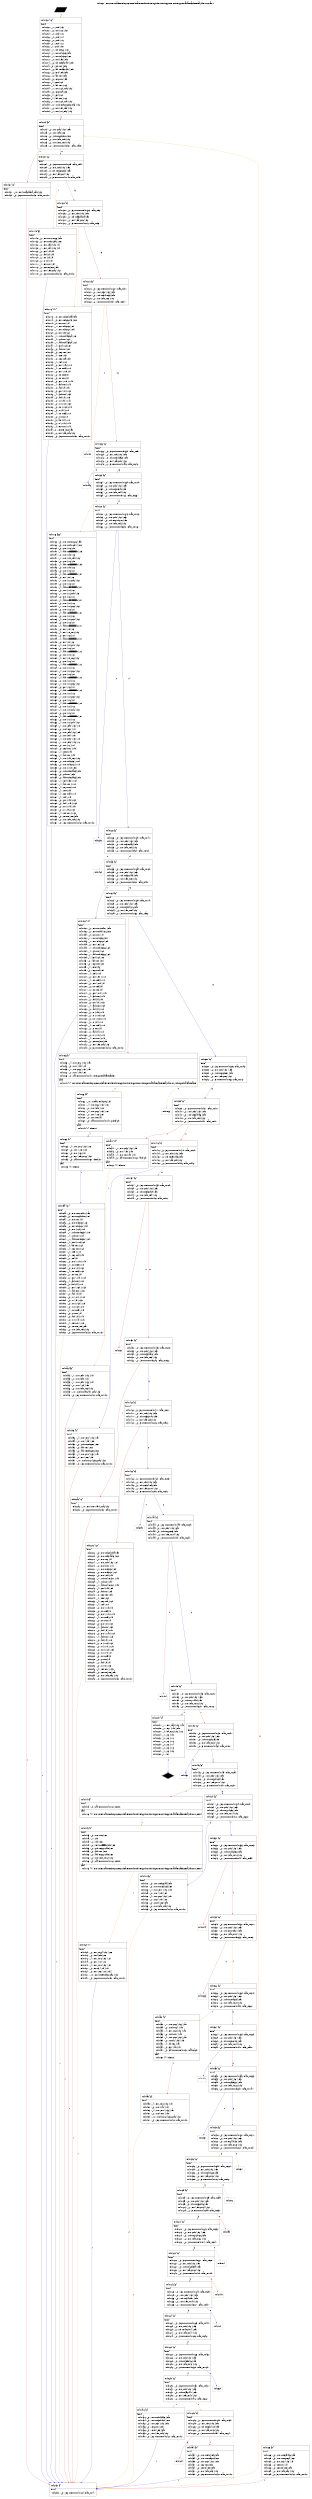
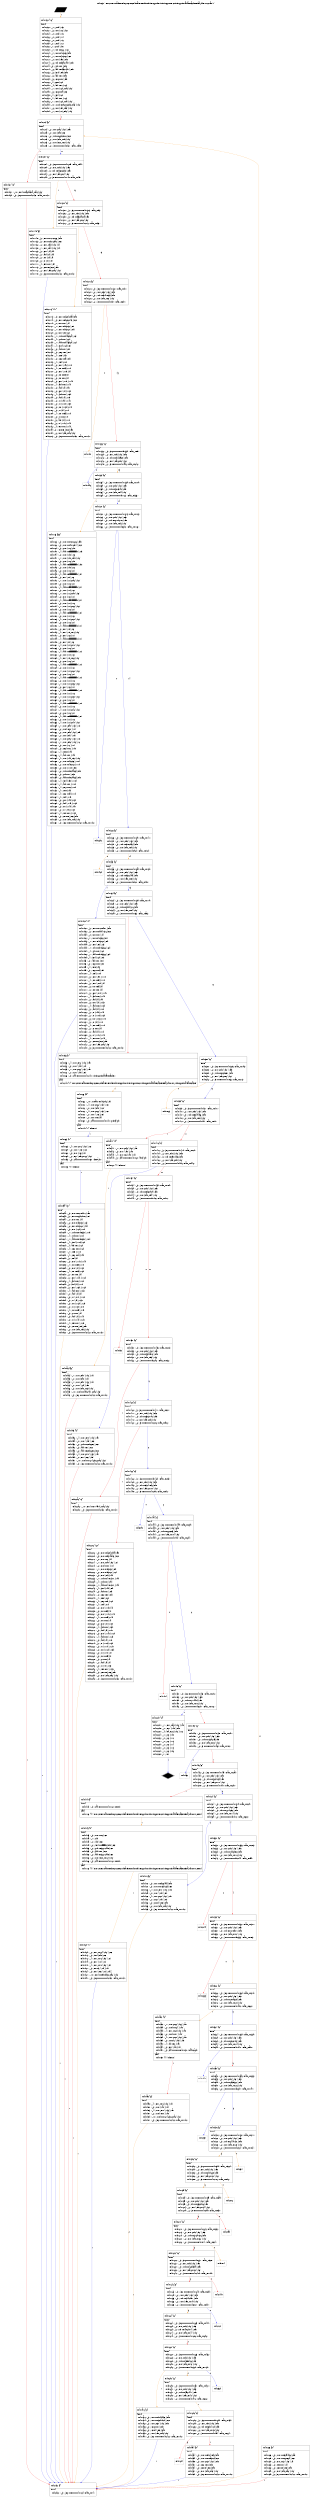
(175, 2404) -> (157, 2387)
